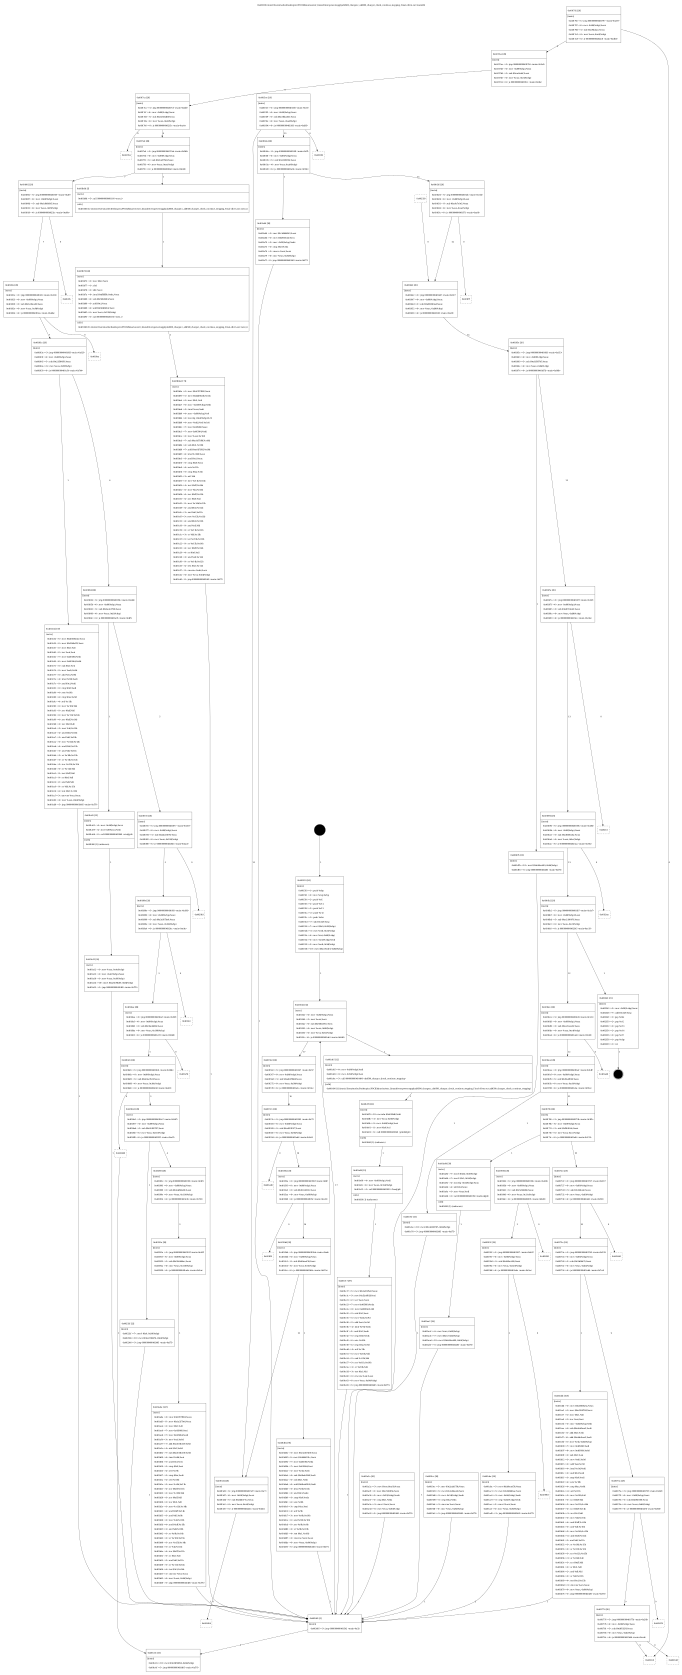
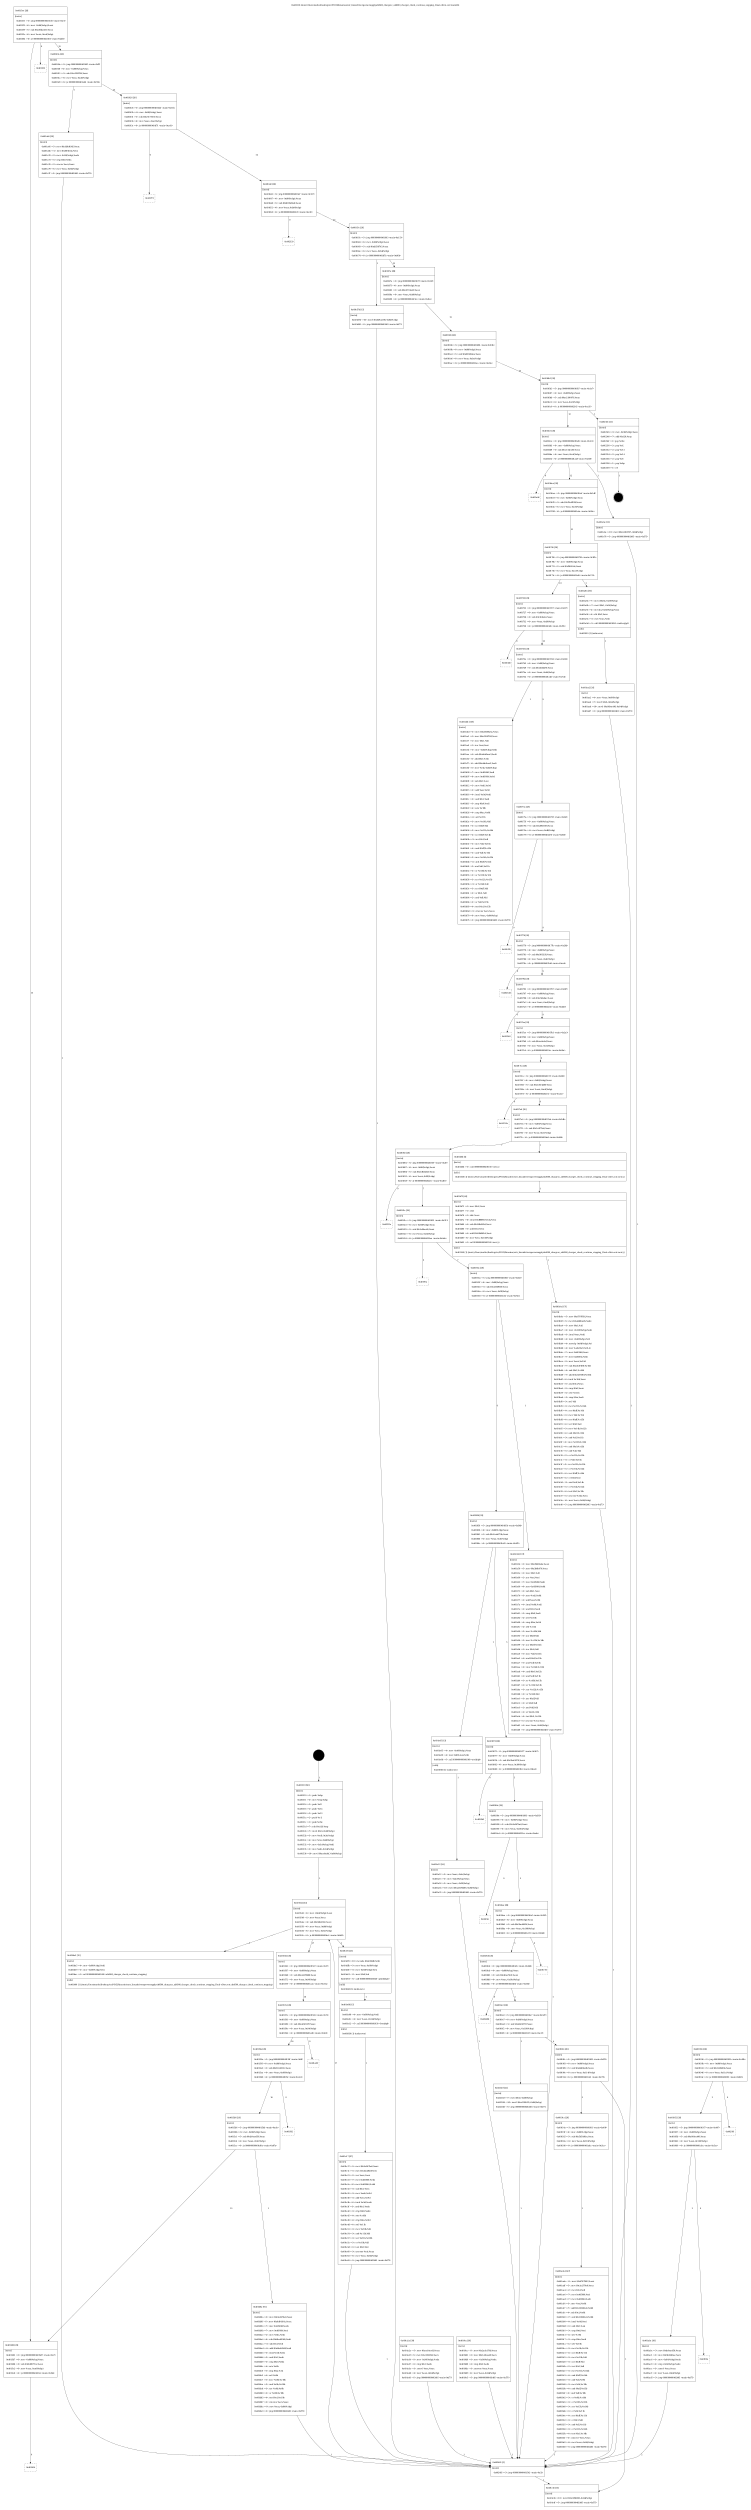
(425, 241) -> (289, 226)
(604, 830) -> none
(604, 915) -> none
(409, 1096) -> (340, 1943)
(465, 1140) -> (603, 488)
(117, 1412) -> (625, 2290)
(459, 1615) -> none
(641, 1648) -> (542, 971)
